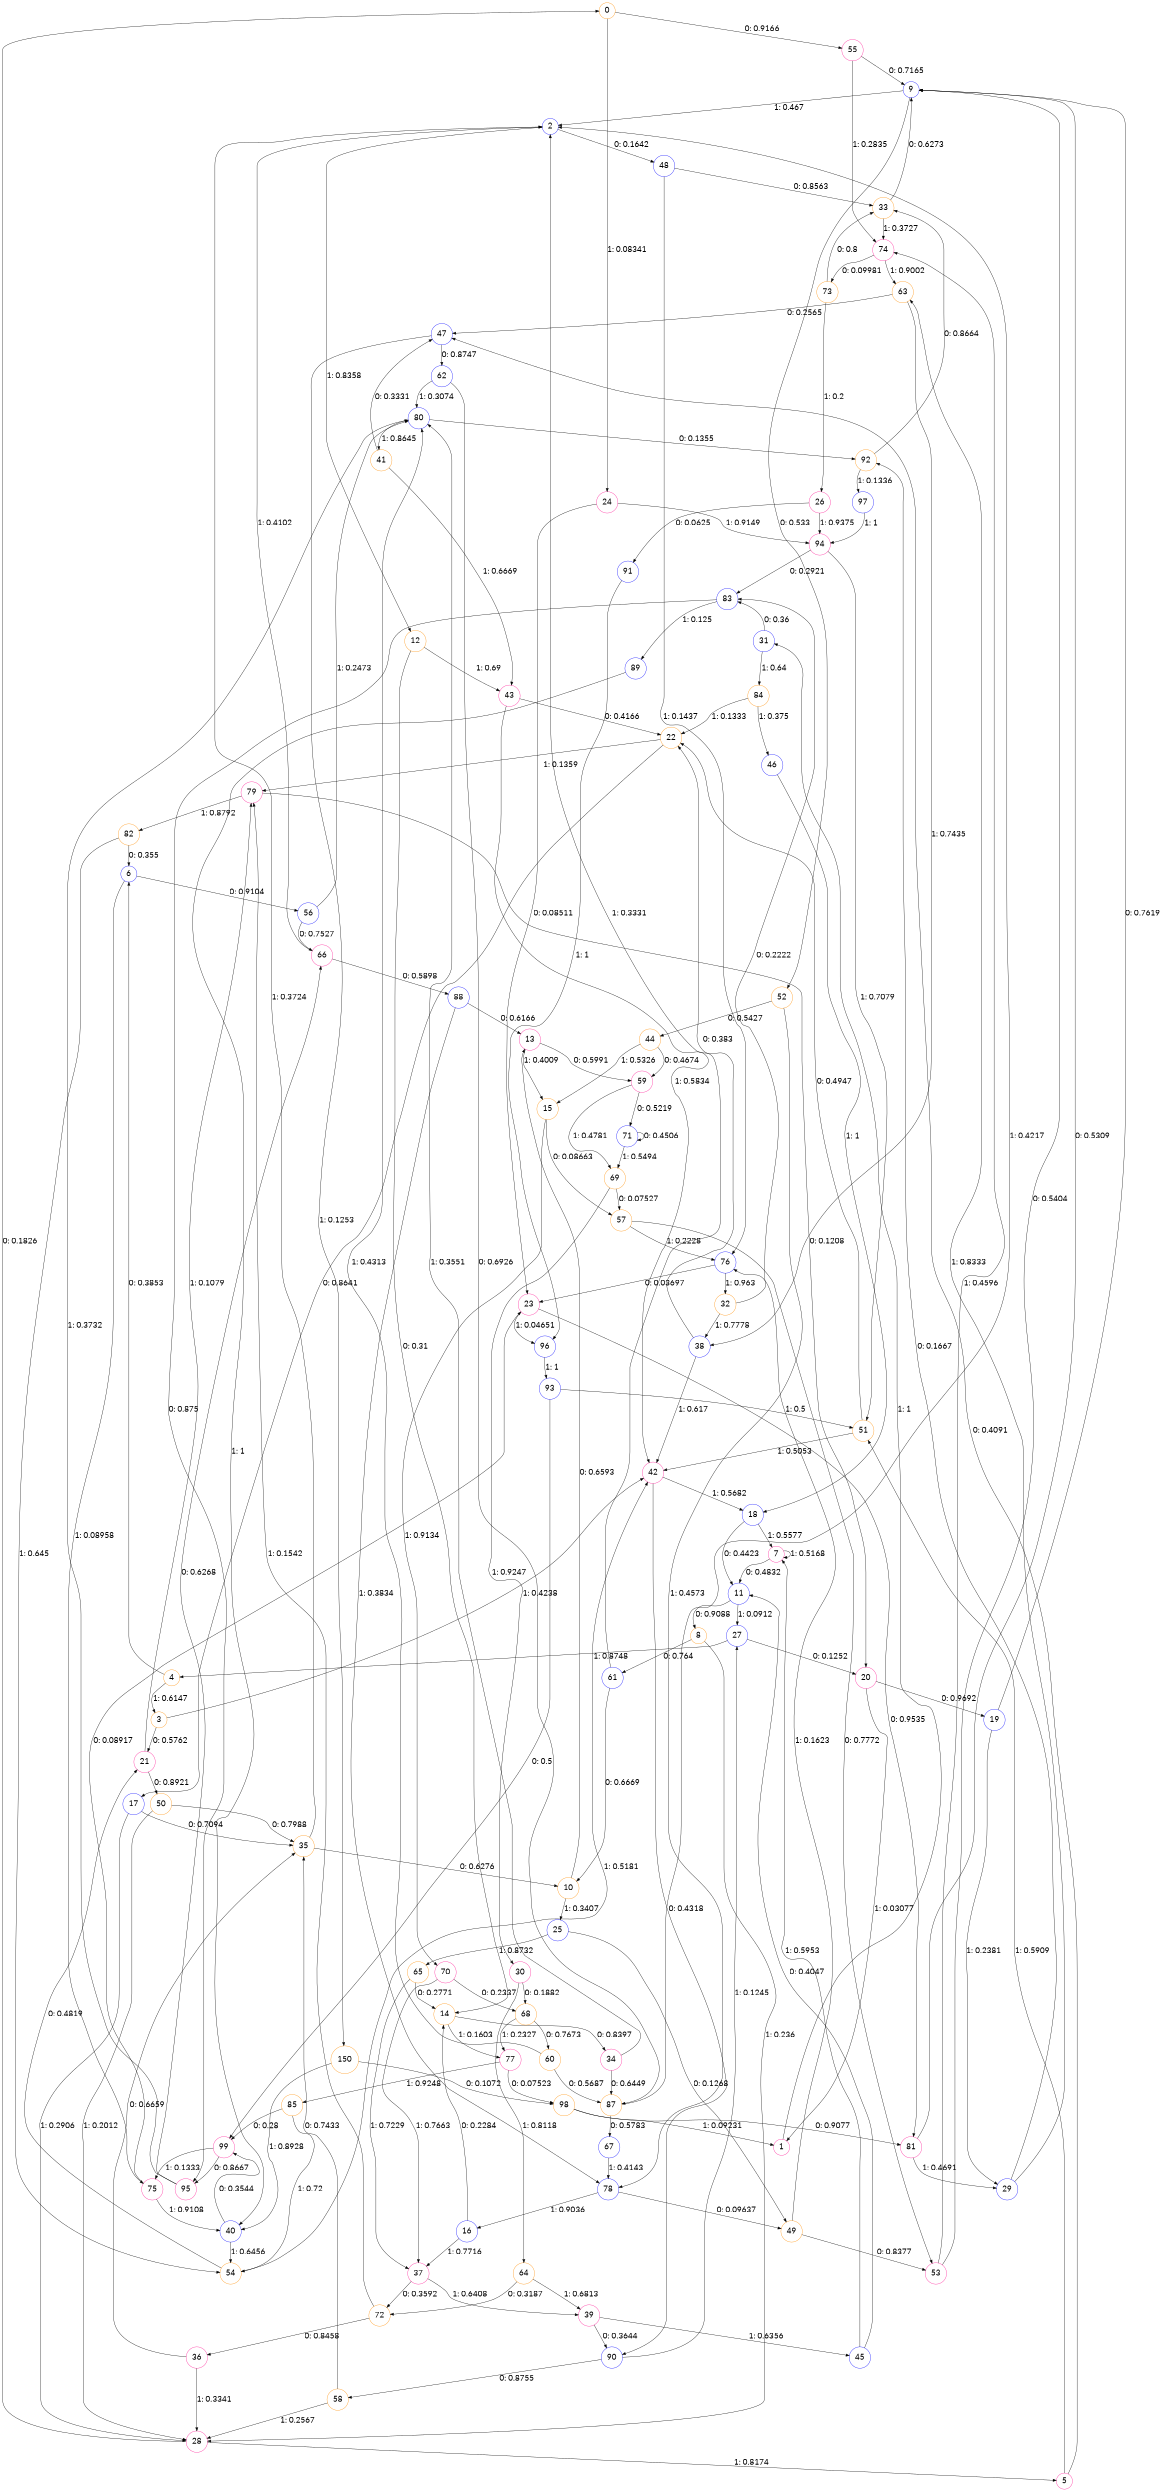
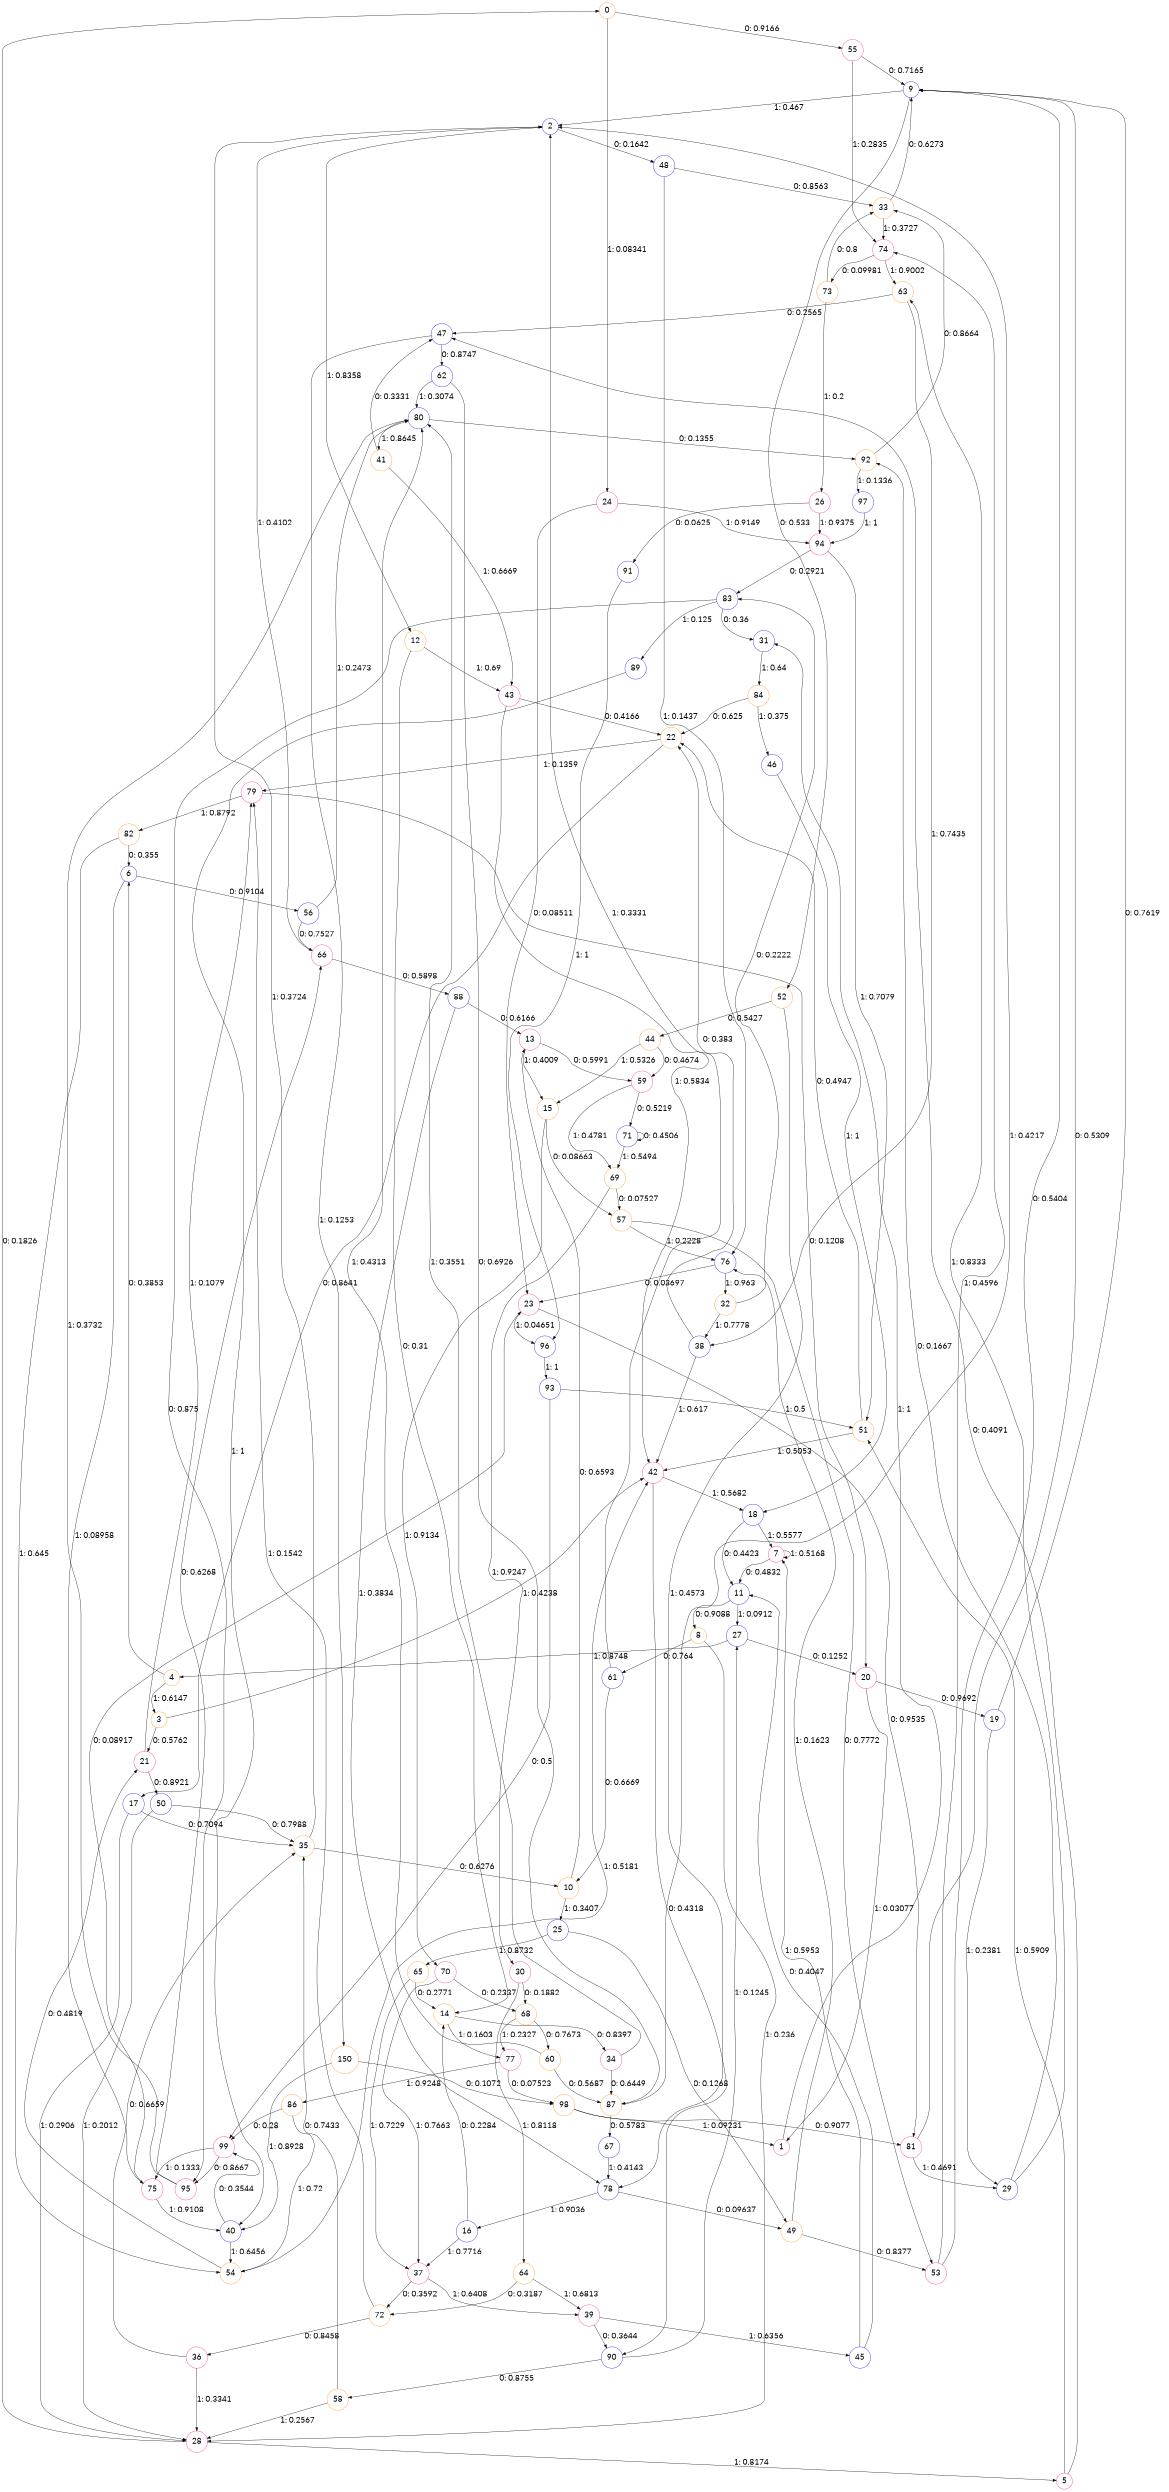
(758, 613) -> (729, 630)
(732, 717) -> (732, 717)
(161, 1804) -> (161, 1804)
(292, 2105) -> (292, 2105)
